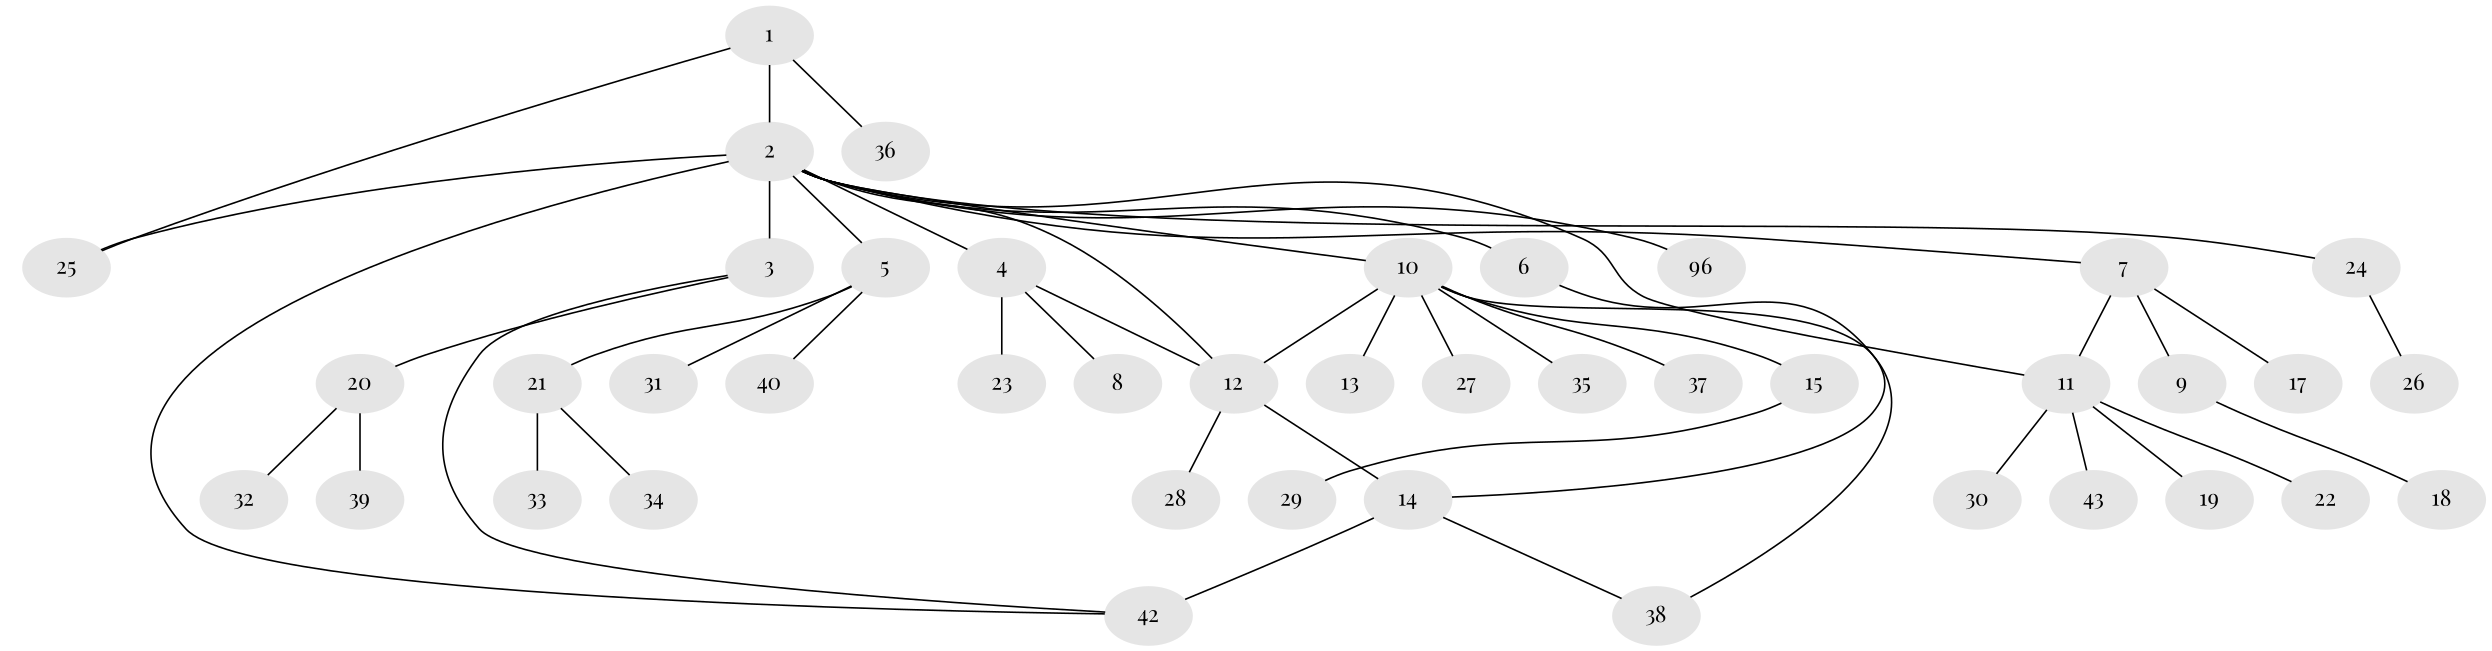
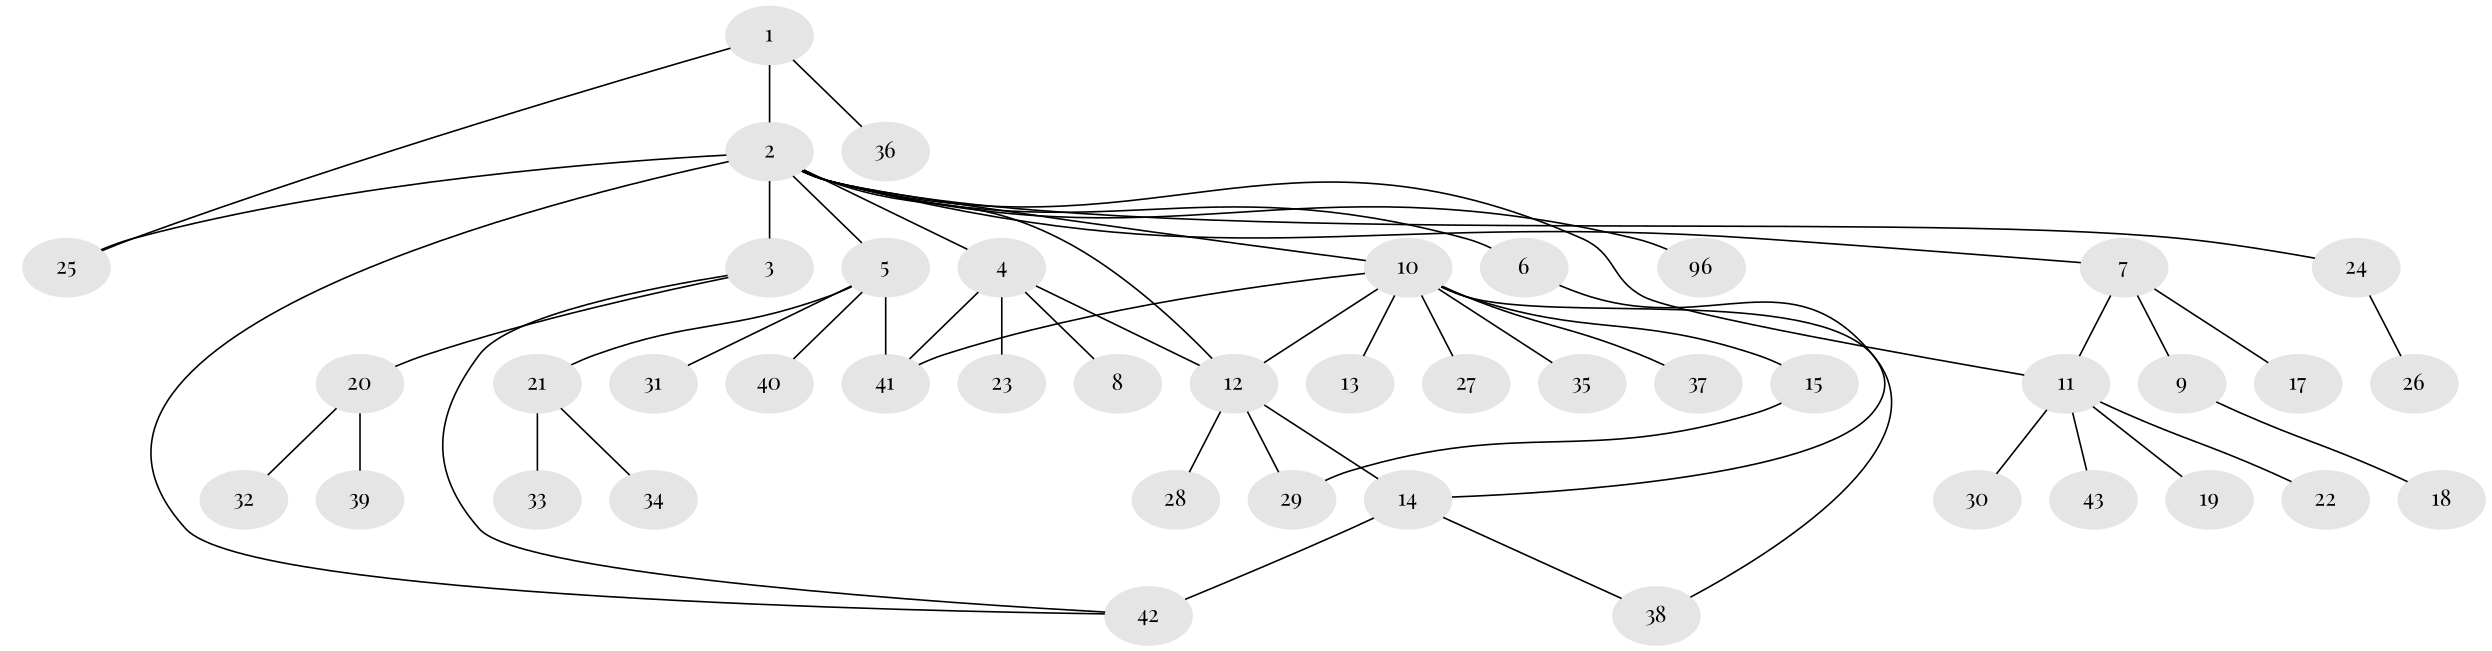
none -> (886, 384)
none -> (1263, 442)
